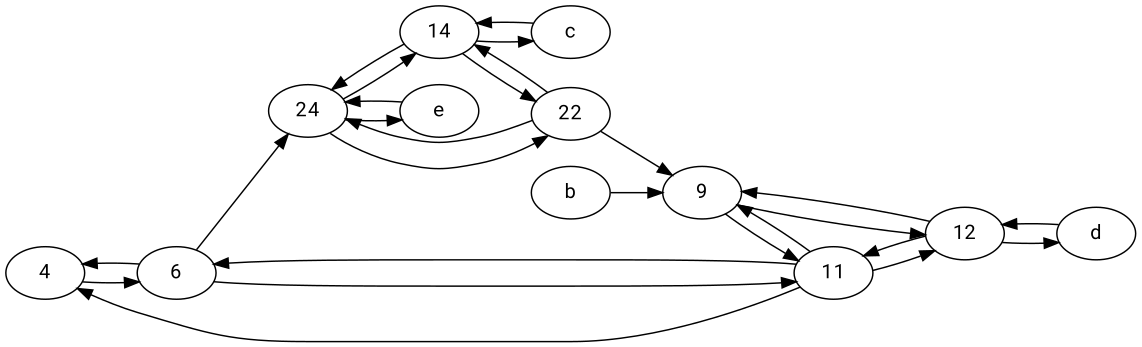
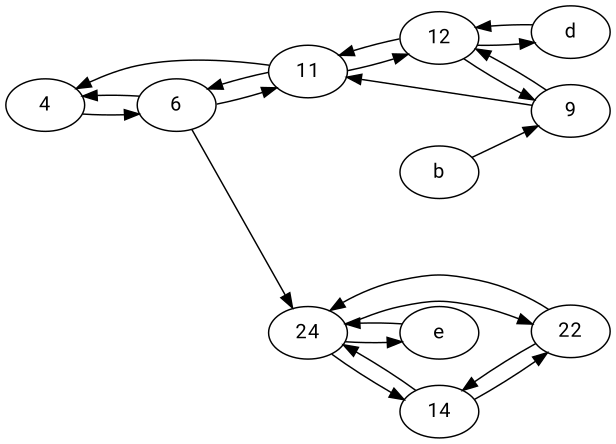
(571, 32) -> none
(630, 149) -> none
(781, 231) -> none
